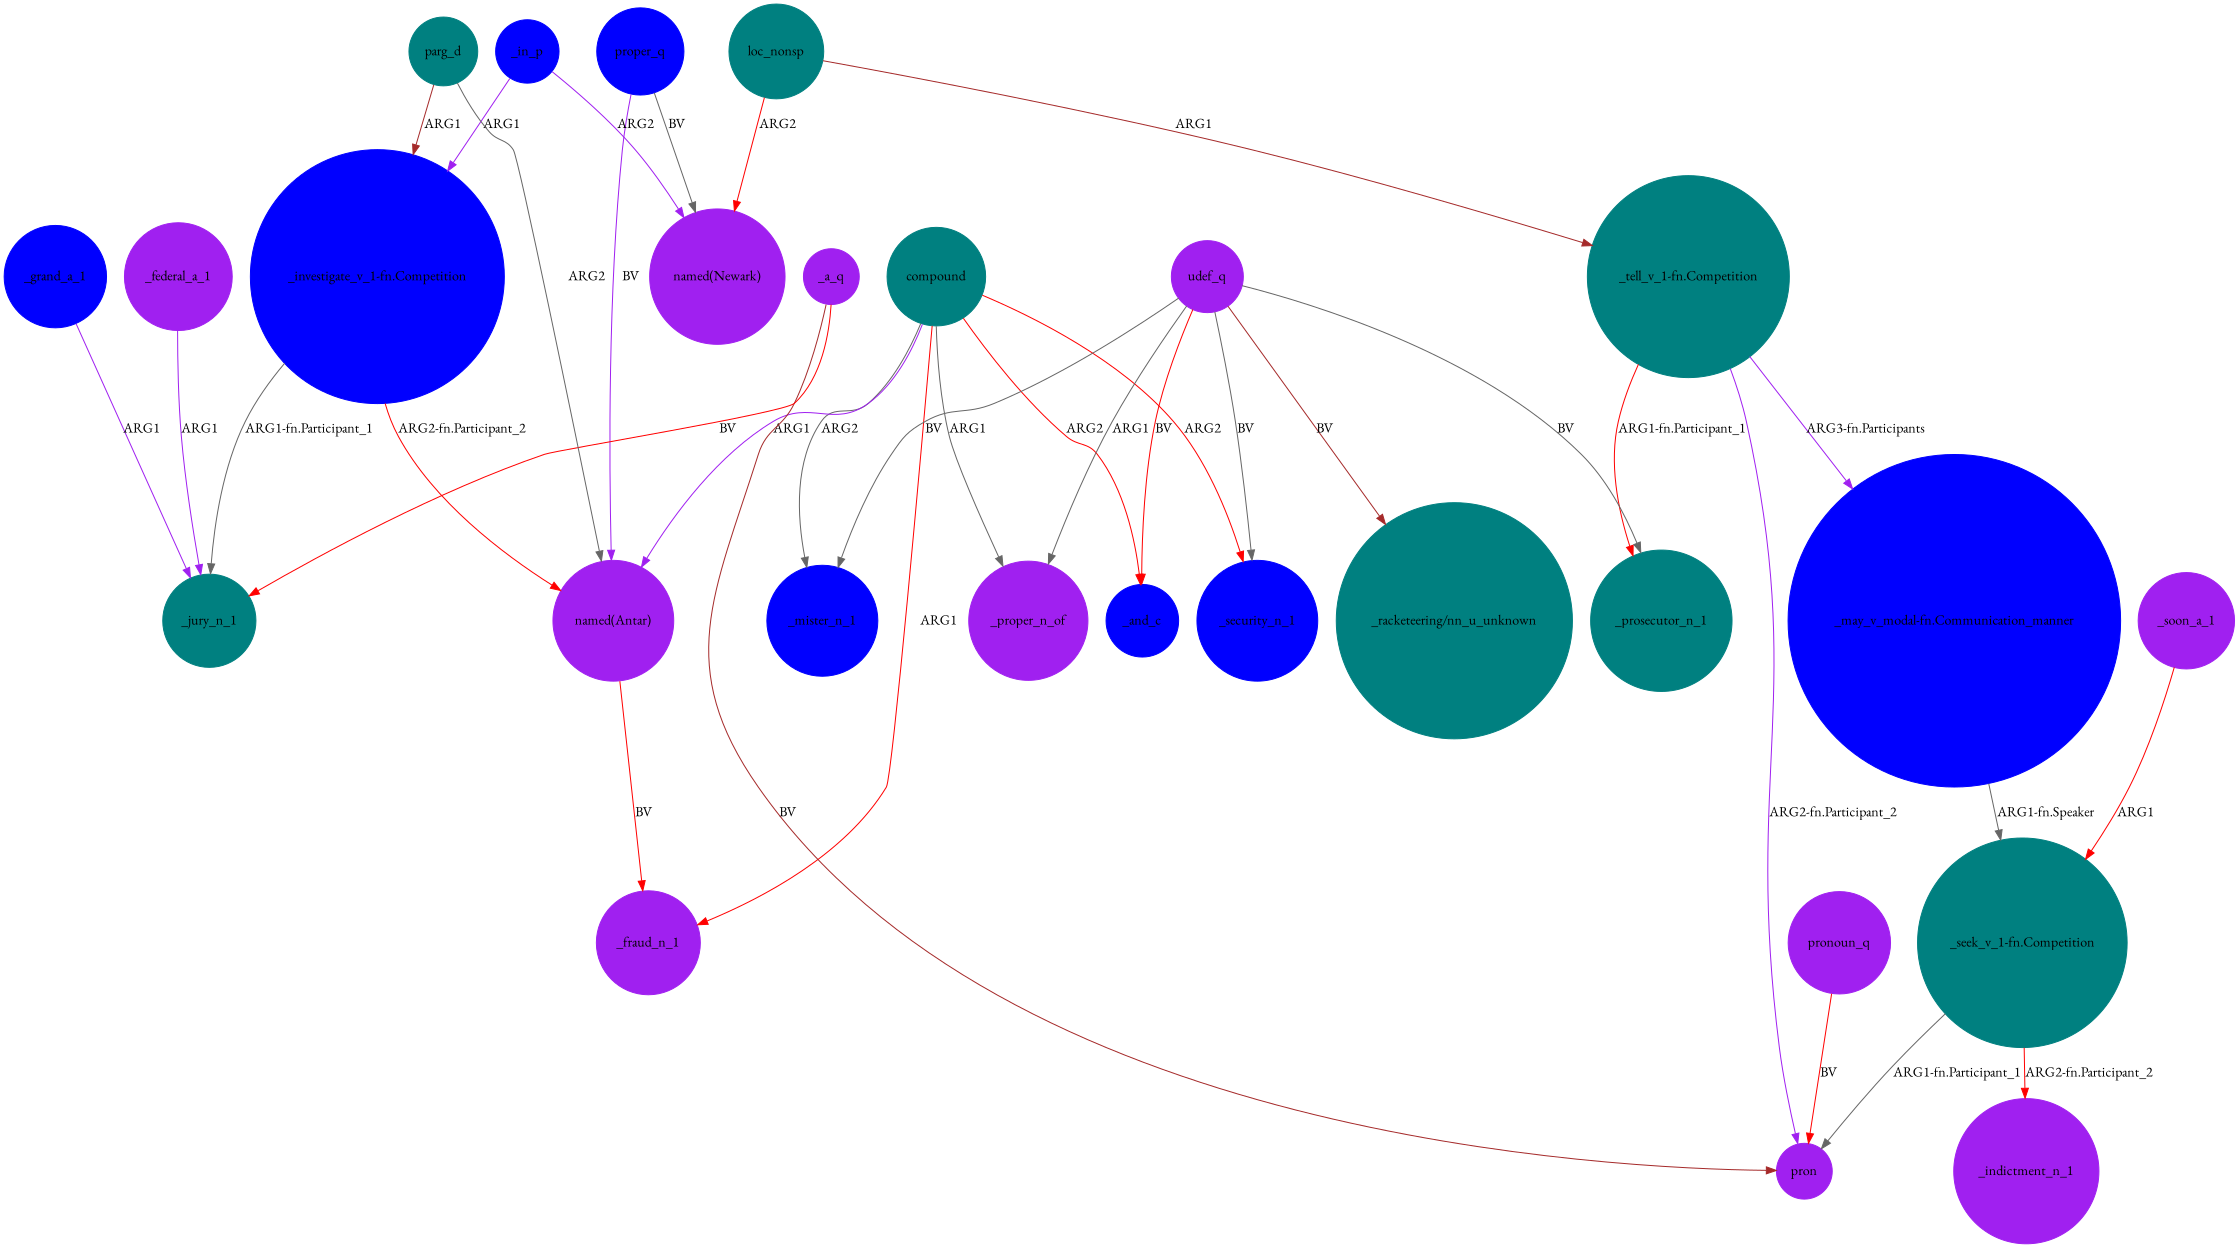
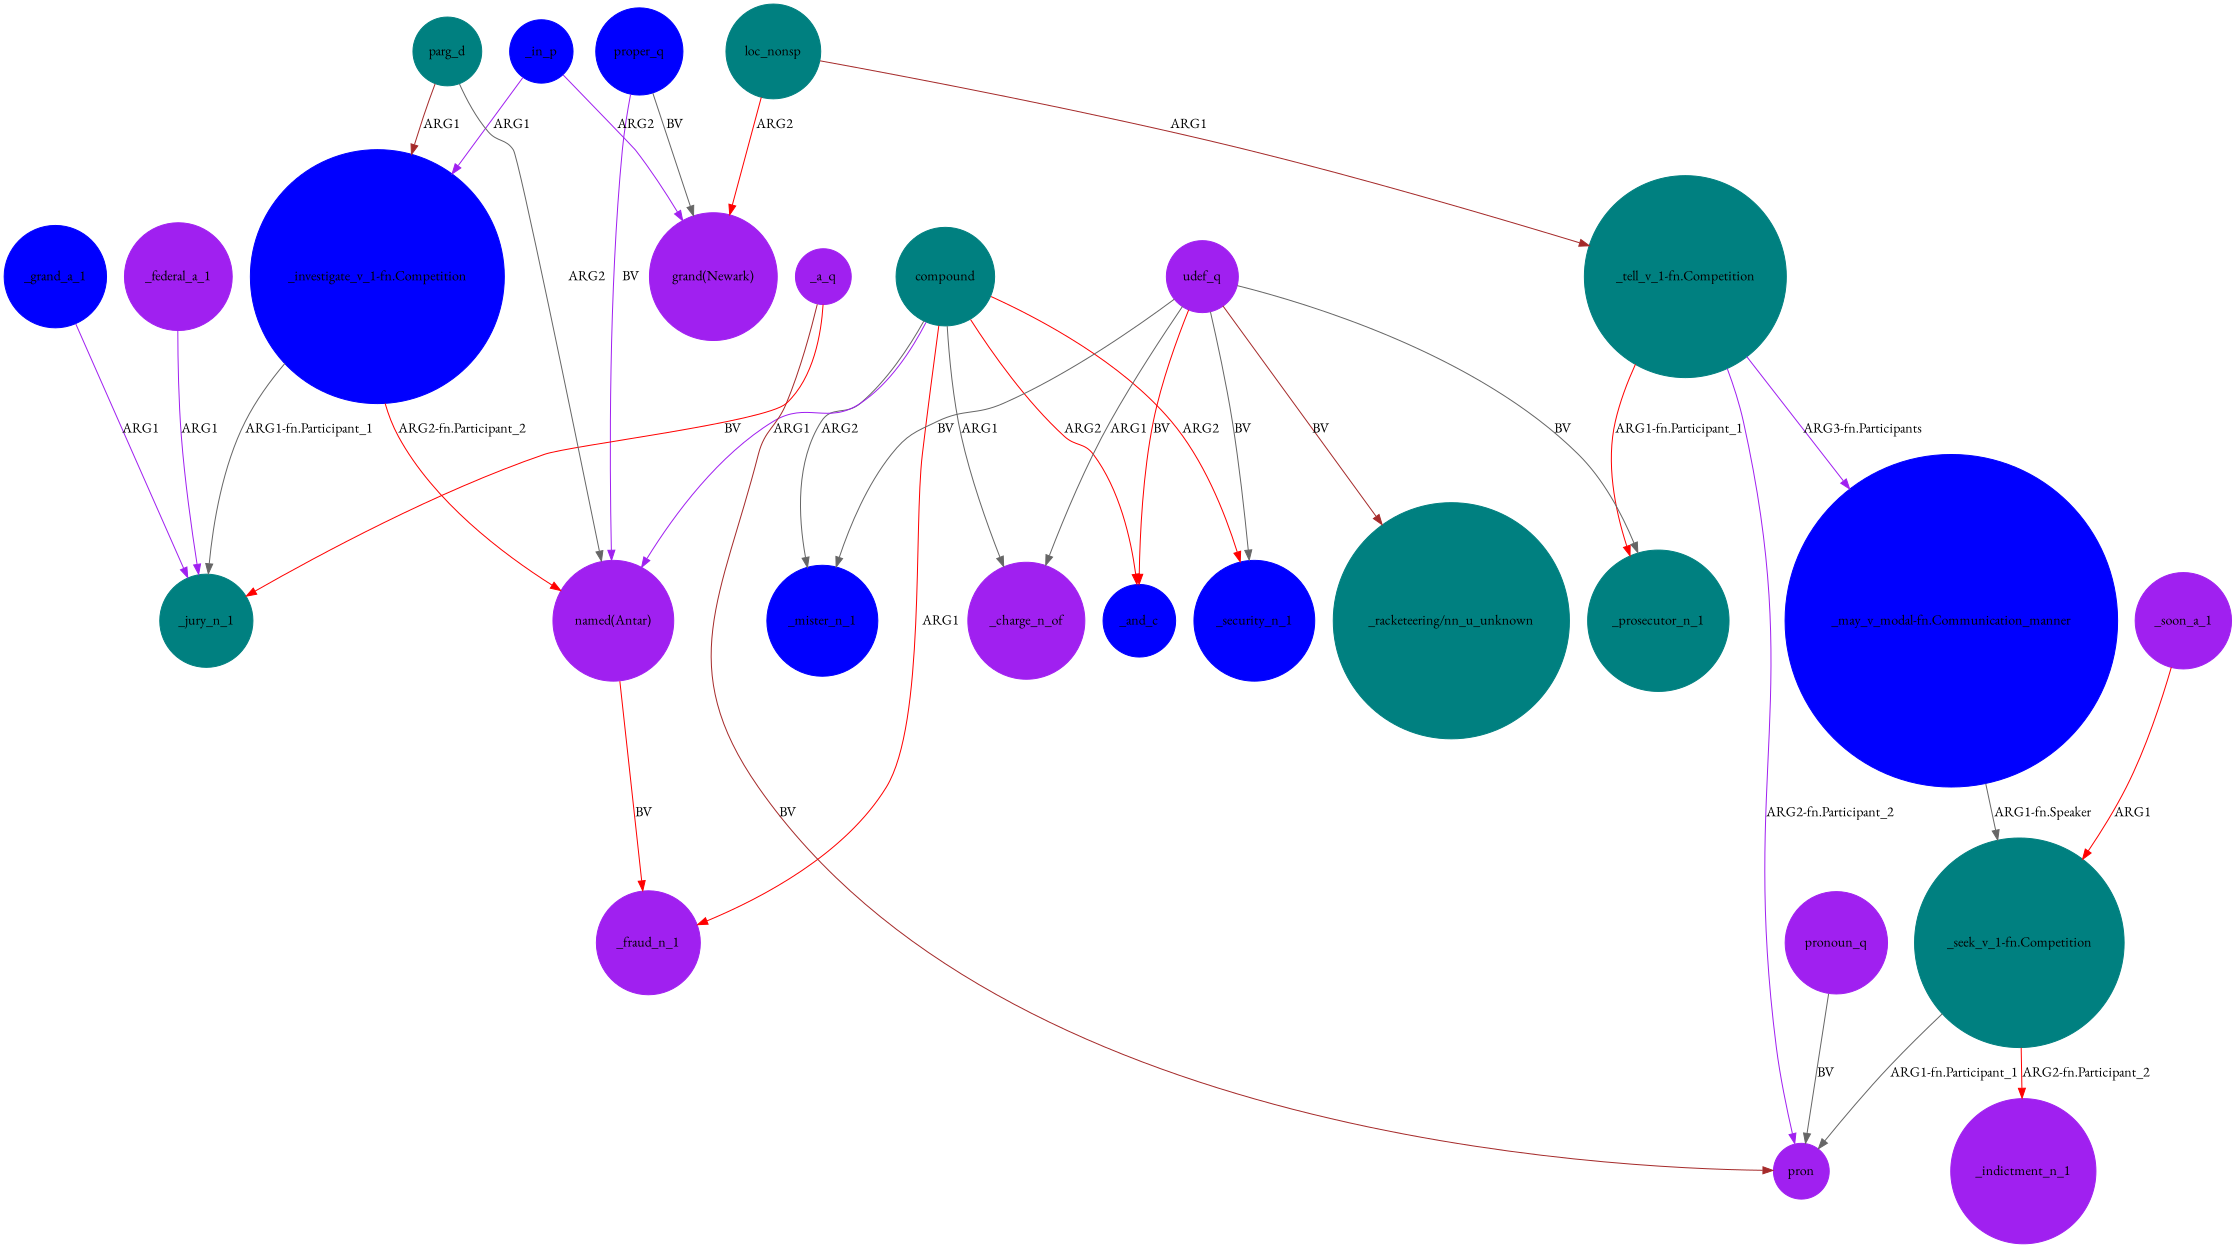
(717, 277) -> (713, 277)
(1028, 621) -> (1026, 621)
(1821, 1063) -> (1818, 1063)
